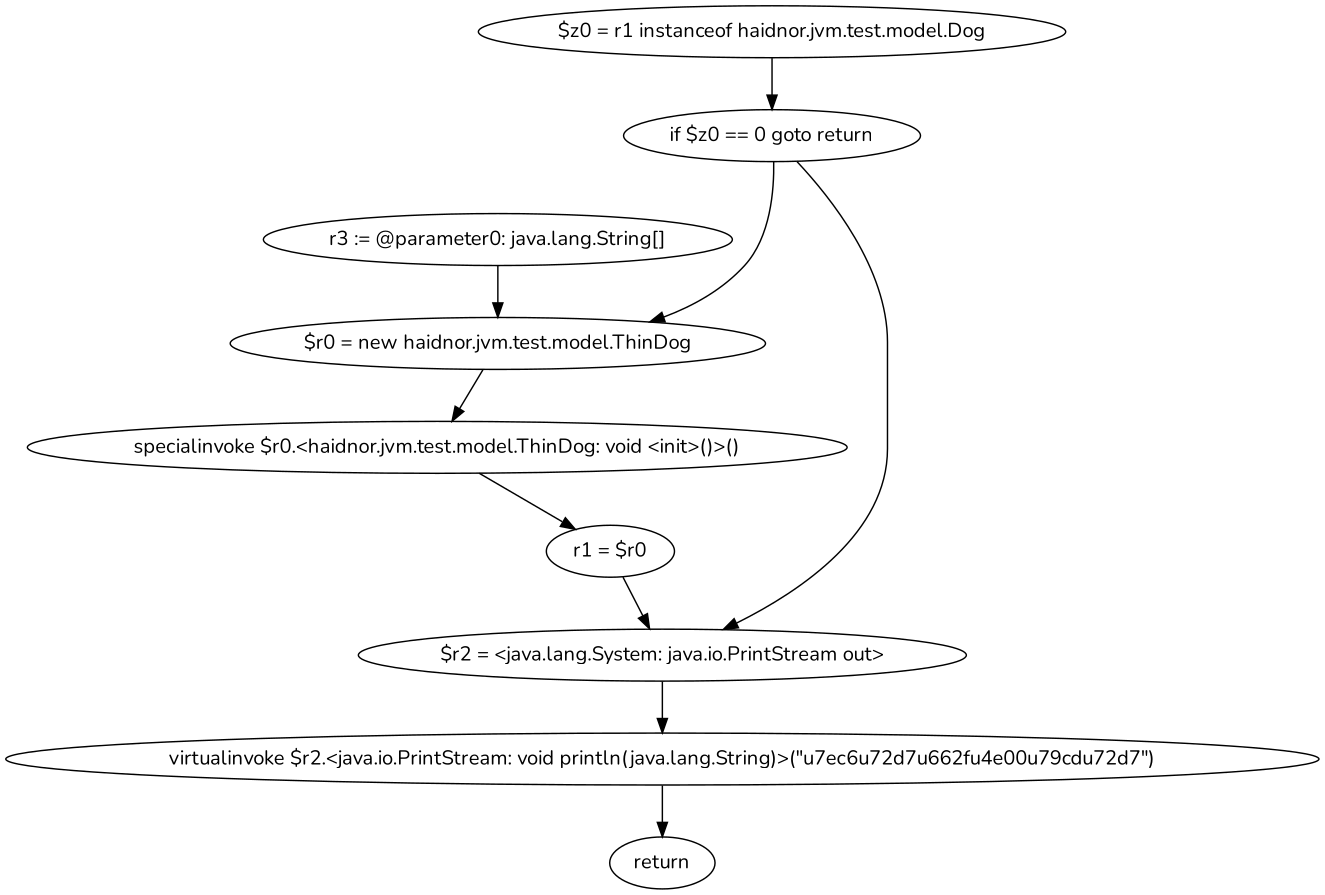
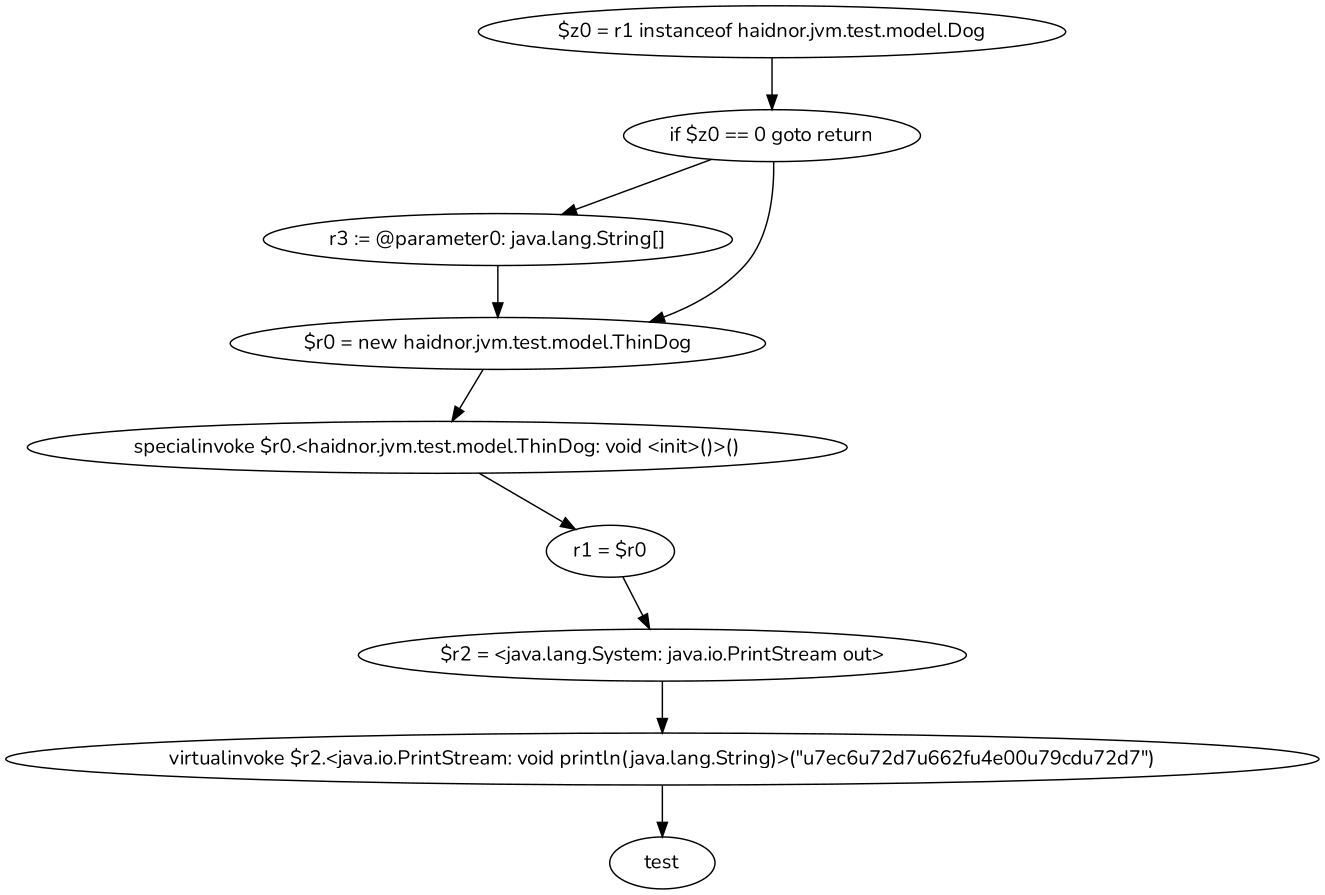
(887, 414) -> (643, 185)
(662, 863) -> (662, 863)
